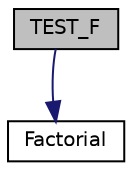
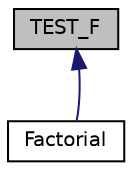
(53, 75) -> (79, 95)
